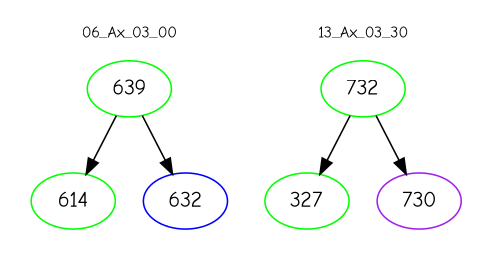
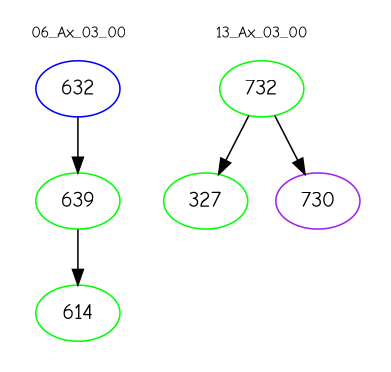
(363, 34) -> (262, 34)
(154, 138) -> (78, 137)
